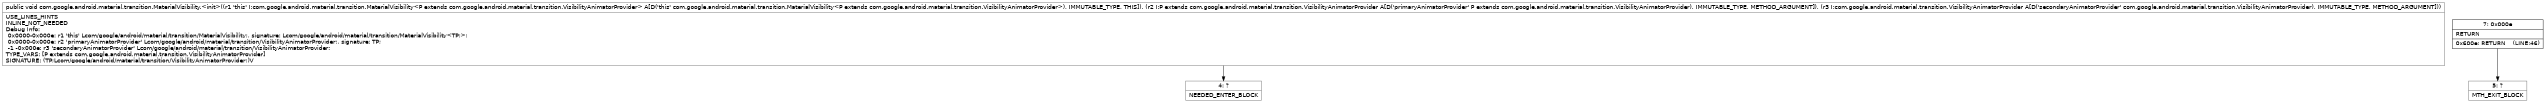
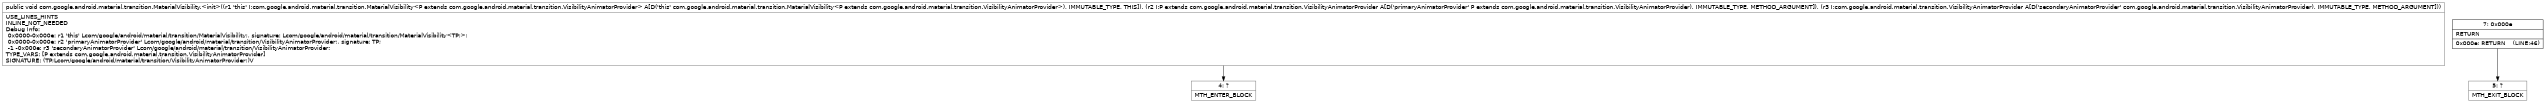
(2498, 44) -> (2498, 44)
(1224, 95) -> (1224, 95)
